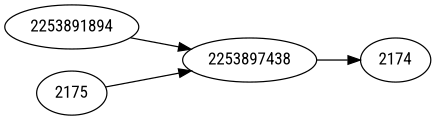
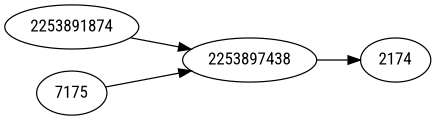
(72, 27) -> (72, 27)
(72, 93) -> (72, 93)
